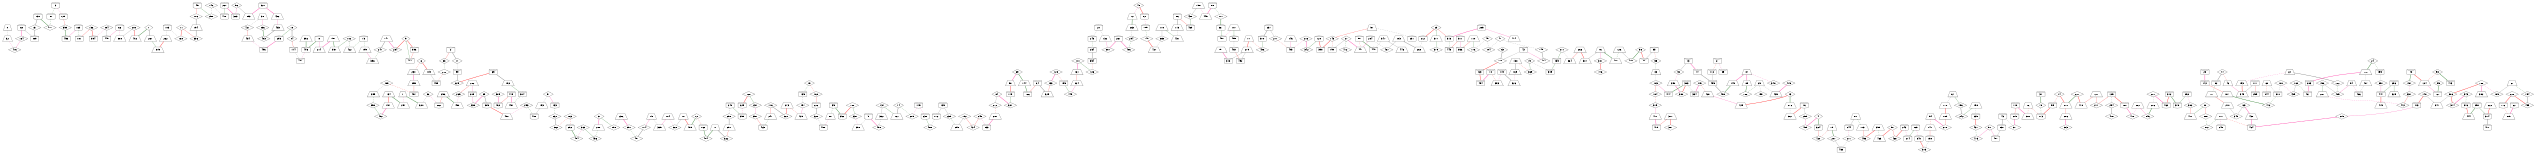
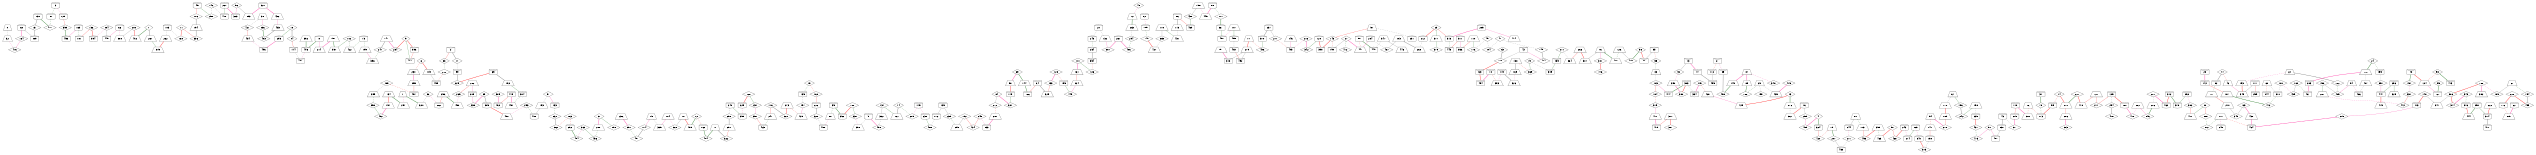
(1141, 11) -> none
(1718, 89) -> (1723, 83)
